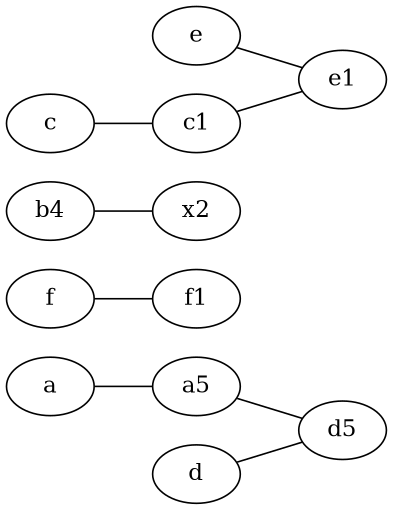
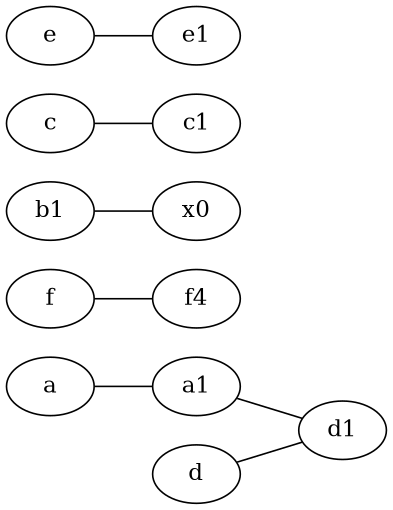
(270, 101) -> none
(50, 211) -> (50, 211)
(196, 211) -> (196, 211)
(196, 299) -> (196, 299)
(196, 386) -> (196, 386)
(343, 430) -> (343, 430)
